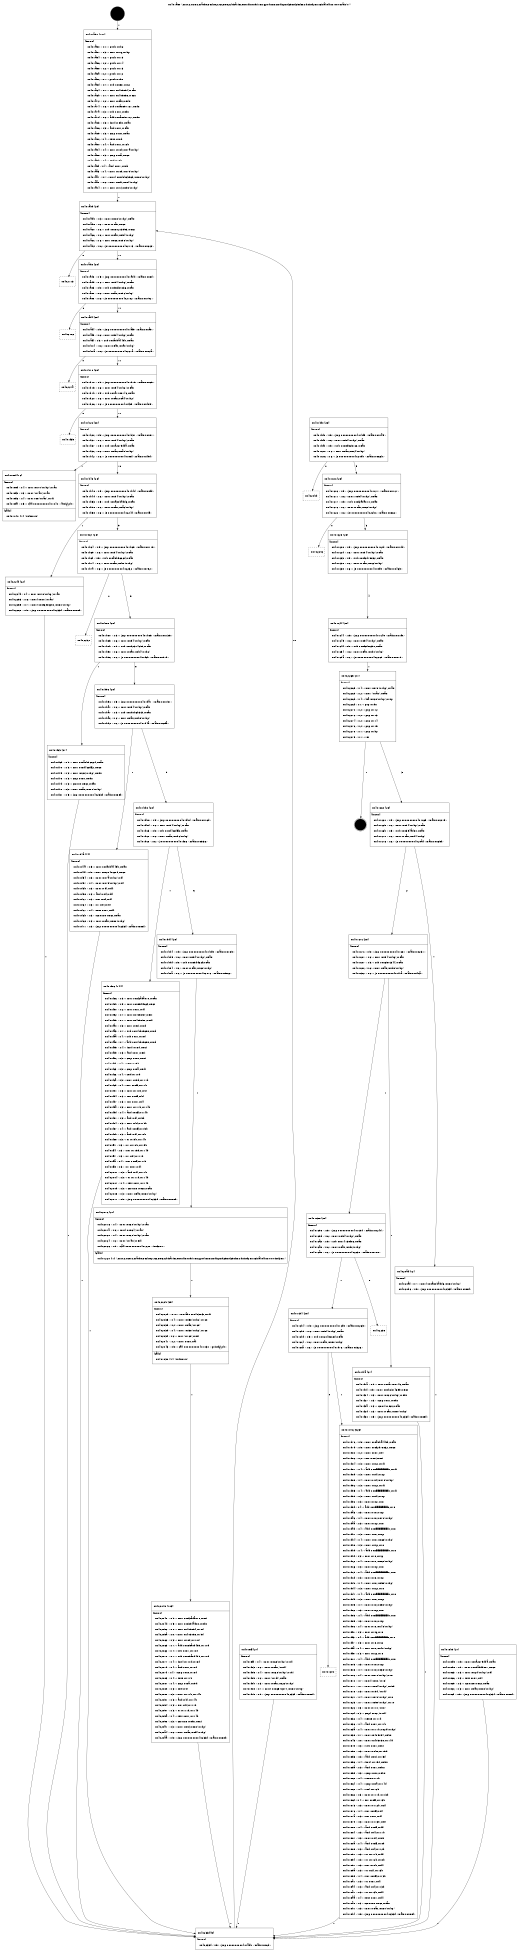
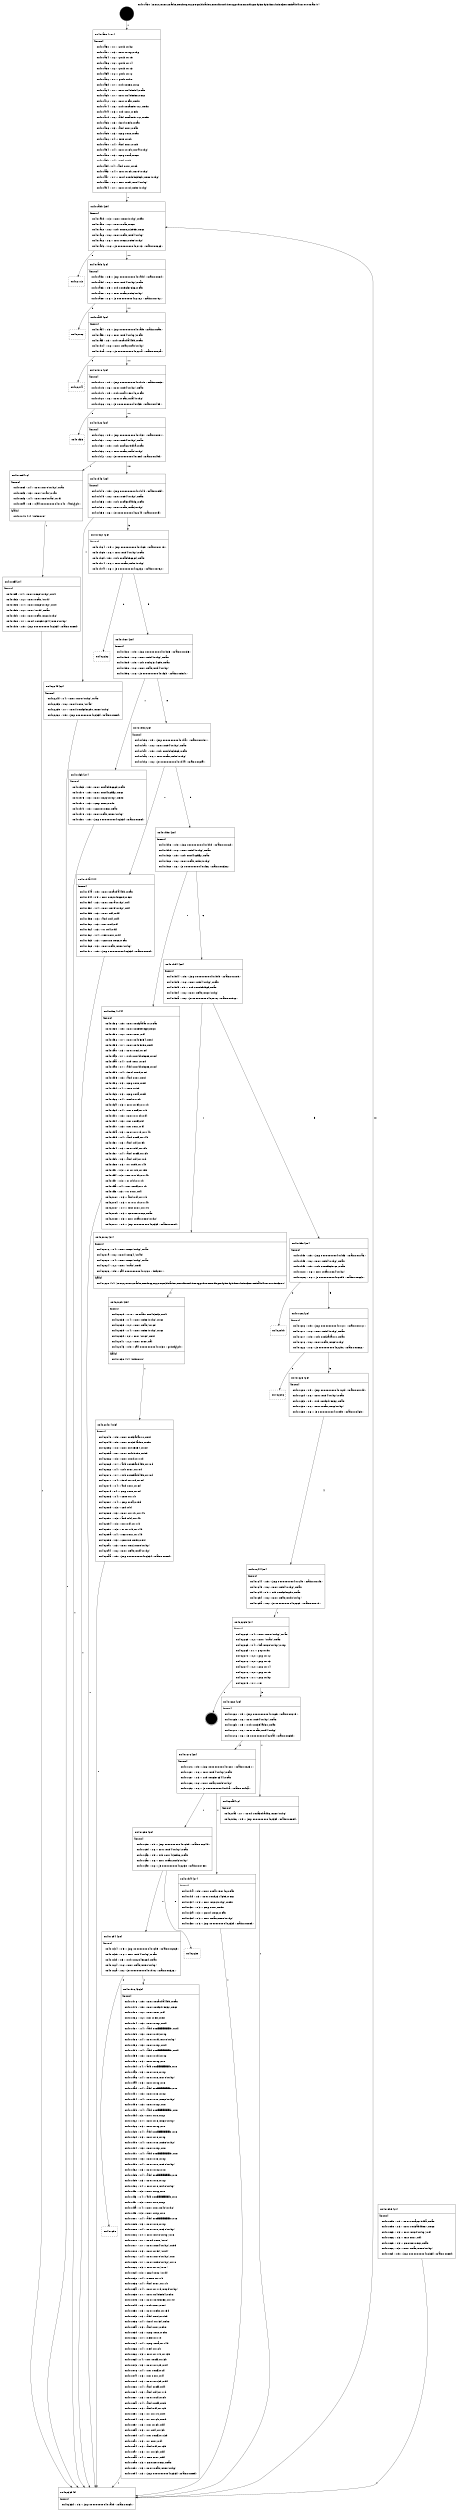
none -> (44, 548)
none -> (266, 1120)
